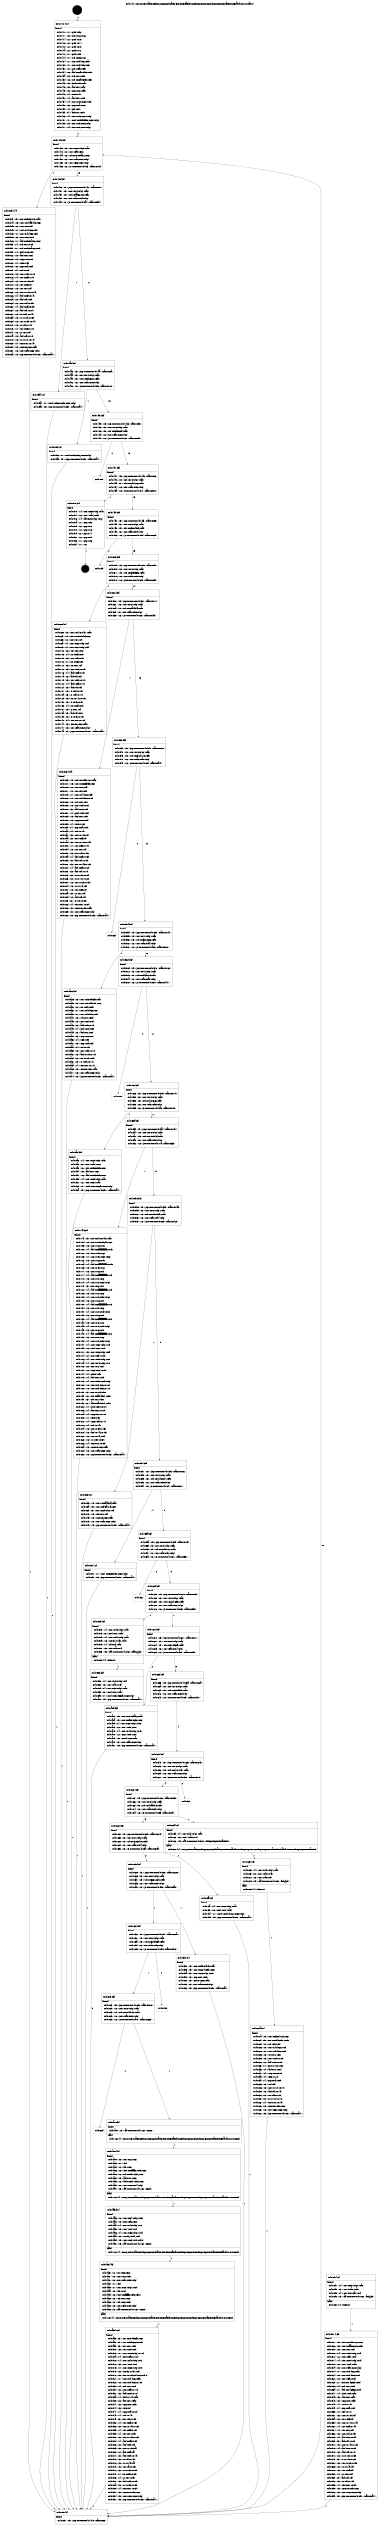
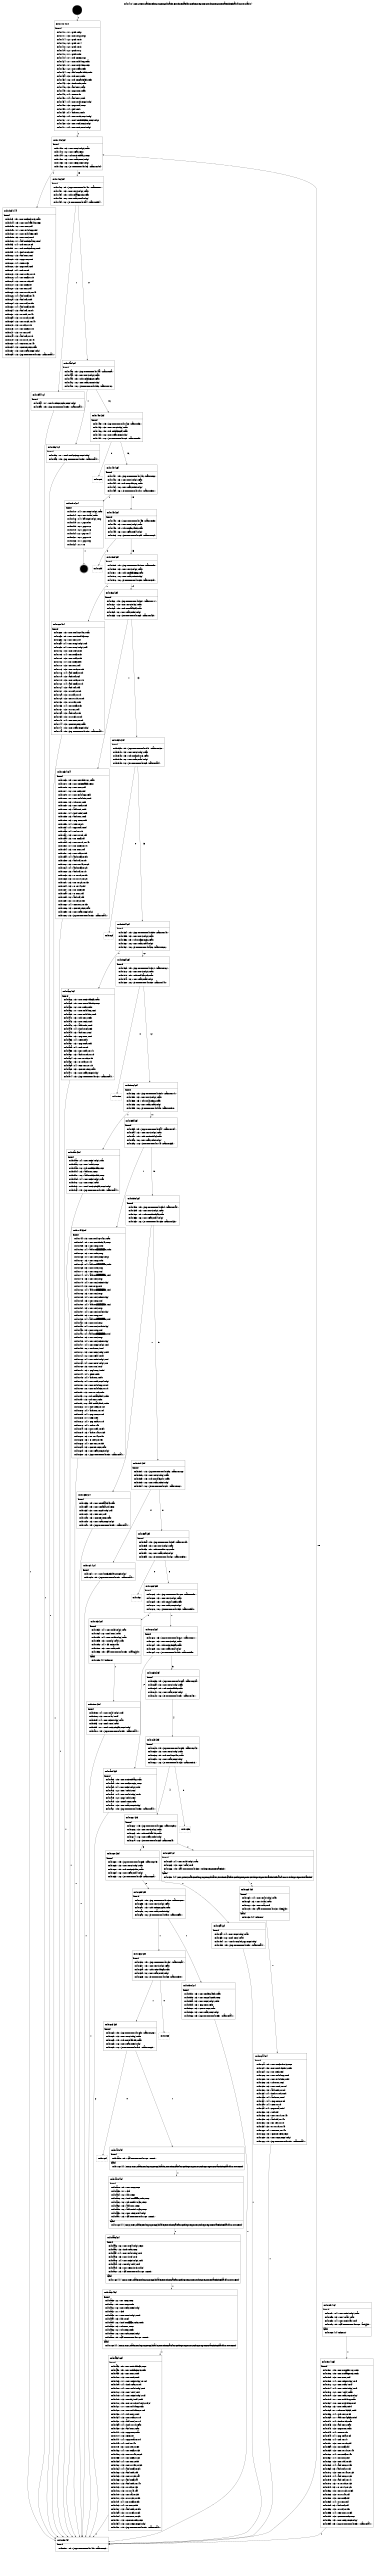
none -> (89, 2134)
